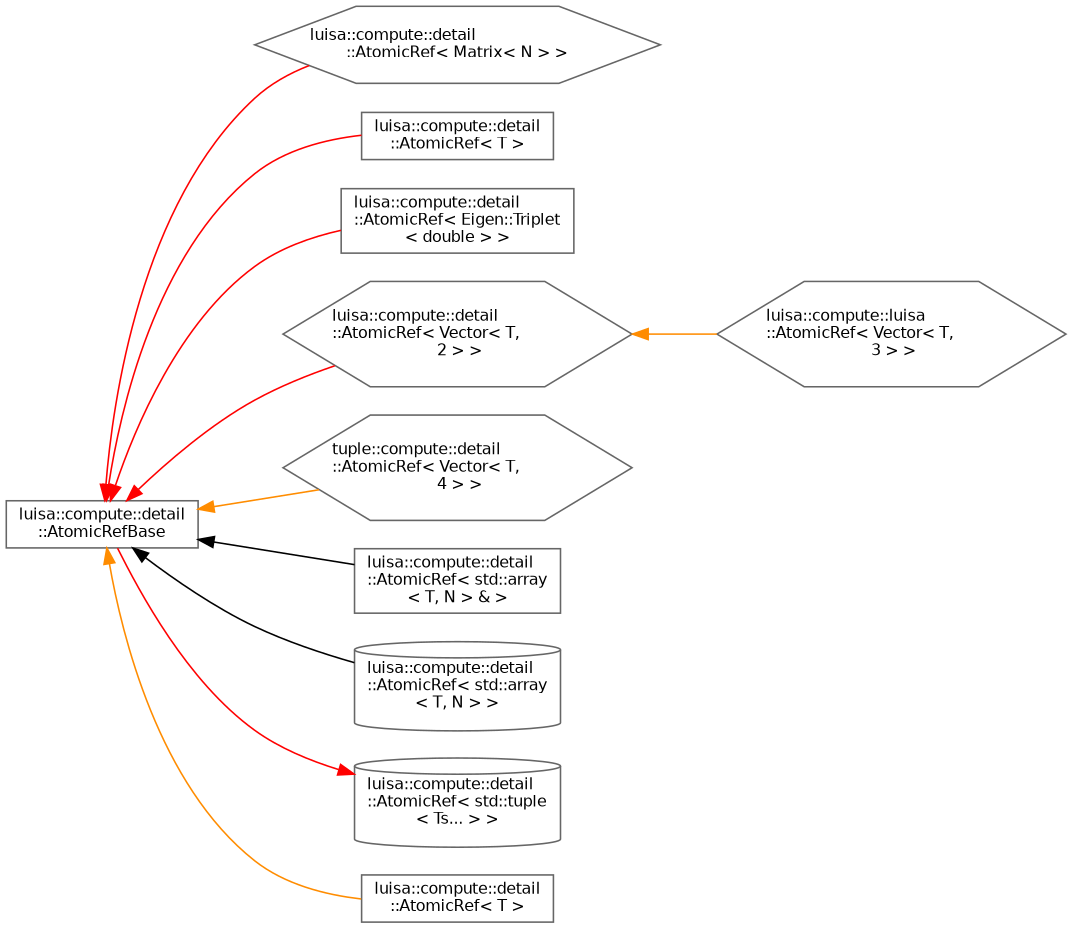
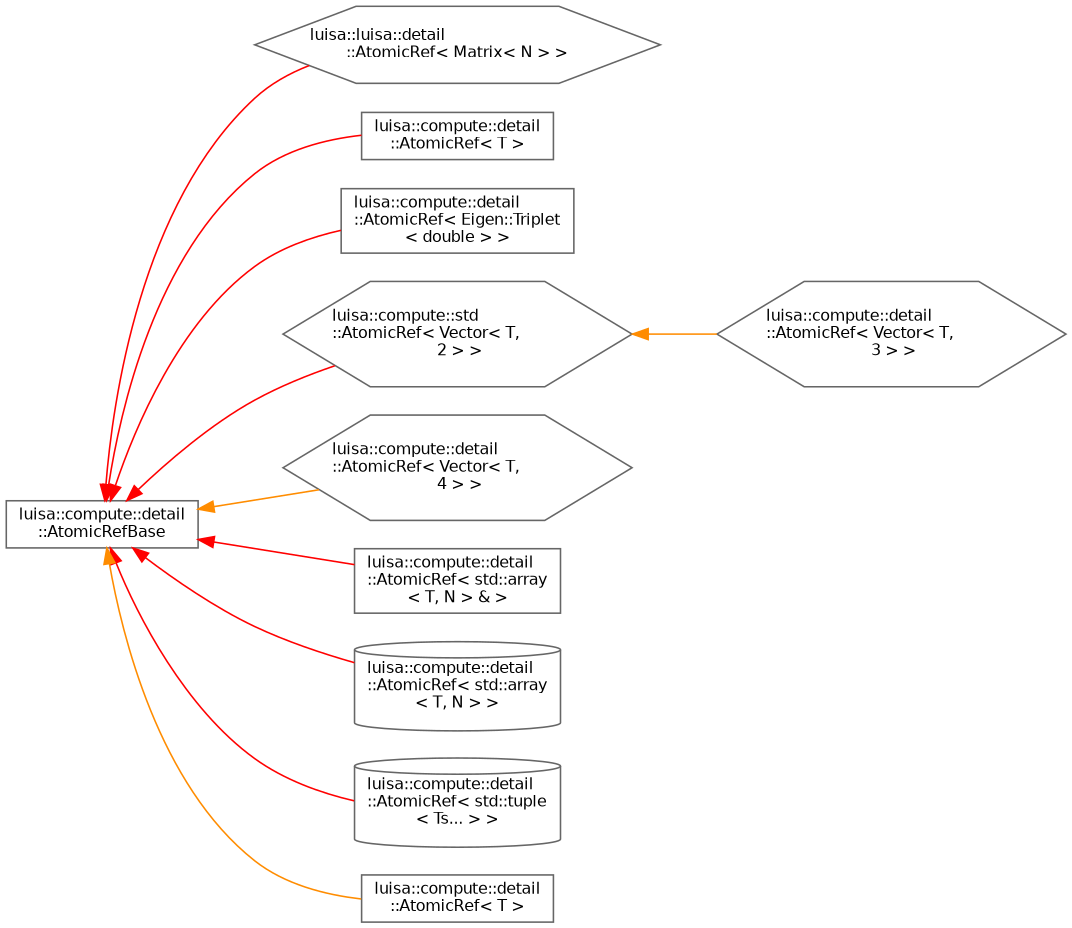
(458, 45) -> (458, 45)
(458, 334) -> (458, 334)
(891, 334) -> (891, 334)
(458, 468) -> (458, 468)
(284, 553) -> (284, 553)
(244, 621) -> (244, 621)
(205, 684) -> (206, 713)
